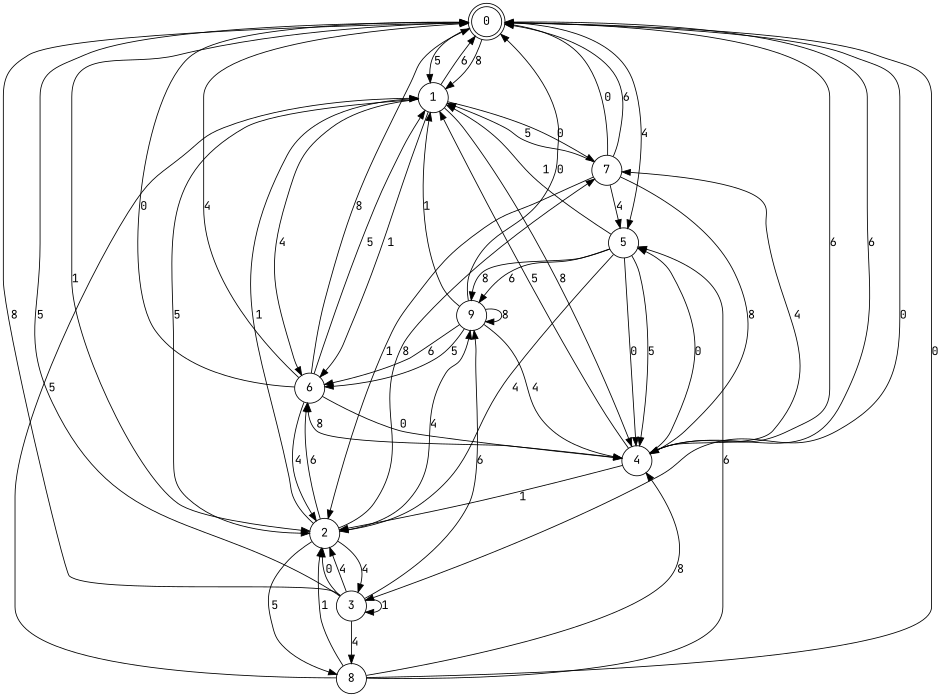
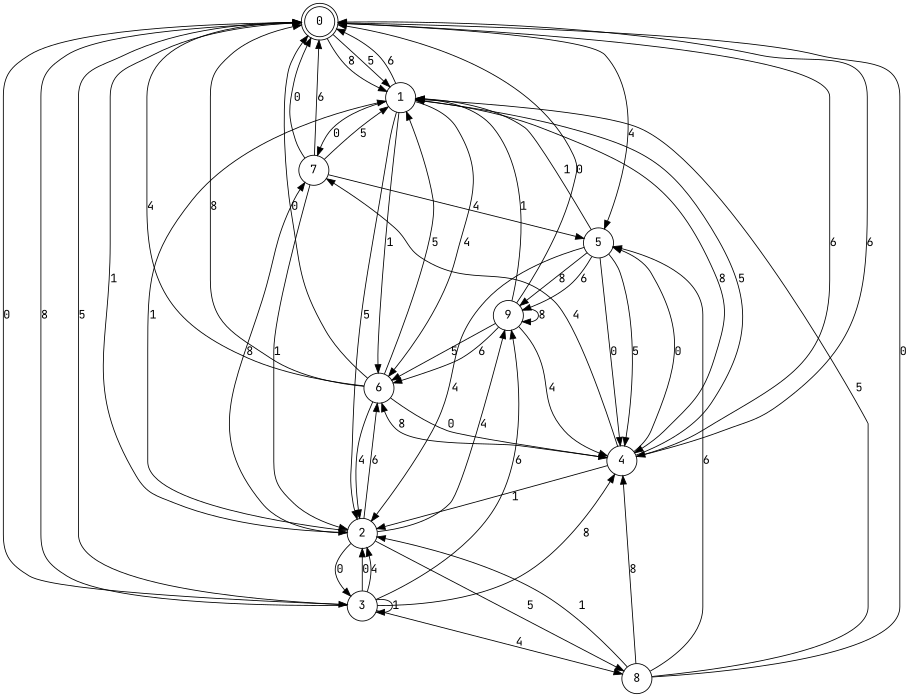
(745, 302) -> (507, 583)
(365, 570) -> (340, 570)
